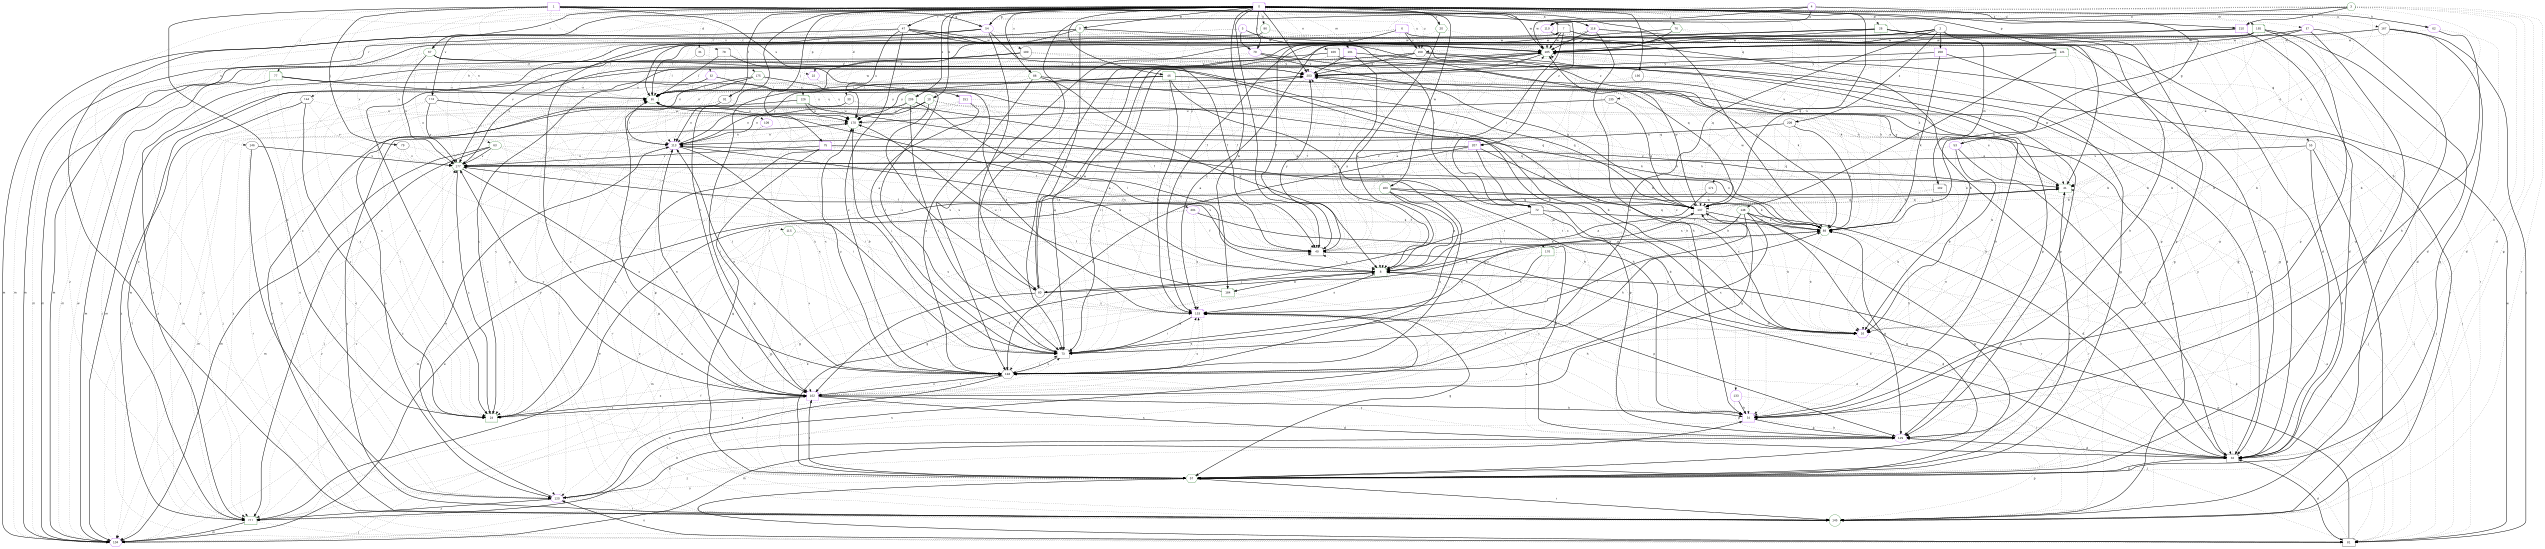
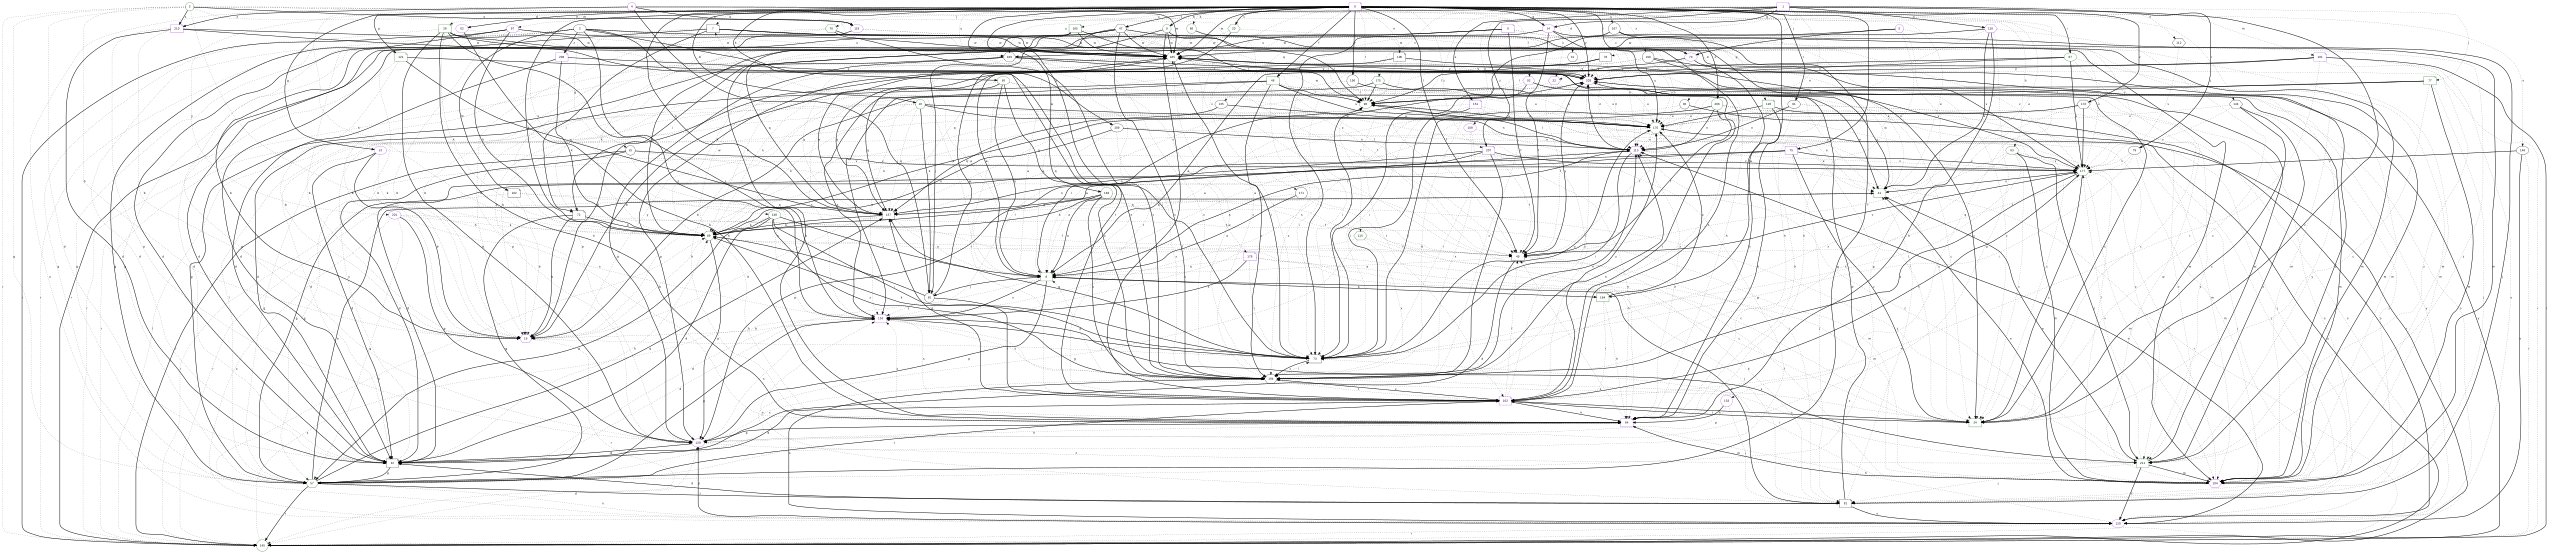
none -> (2179, 43)
none -> (2134, 51)
(1868, 106) -> (1642, 95)
(479, 157) -> (2046, 160)
(1548, 252) -> (1250, 257)
(420, 508) -> (2131, 491)
